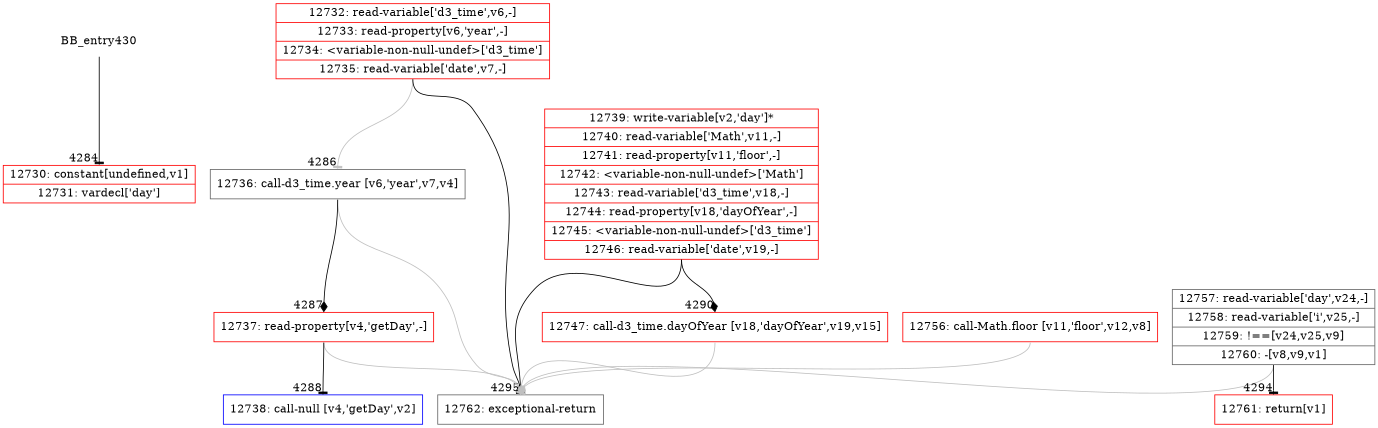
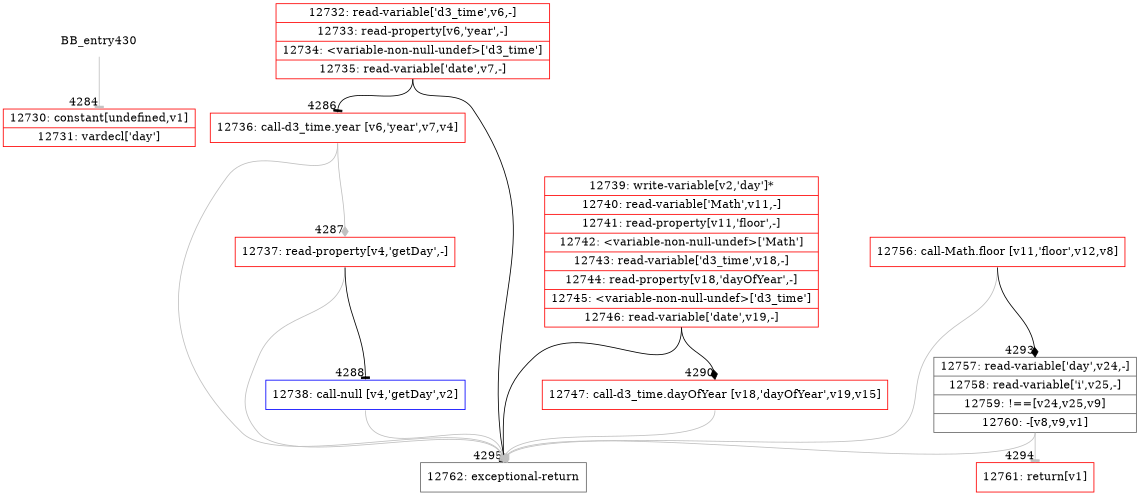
(99, 109) -> (99, 81)
(377, 123) -> (377, 96)
(338, 184) -> (338, 128)
(332, 251) -> (341, 185)
none -> (1013, 308)
(816, 369) -> (804, 442)
(1274, 378) -> (1035, 445)
(901, 380) -> (771, 448)
none -> (430, 437)
